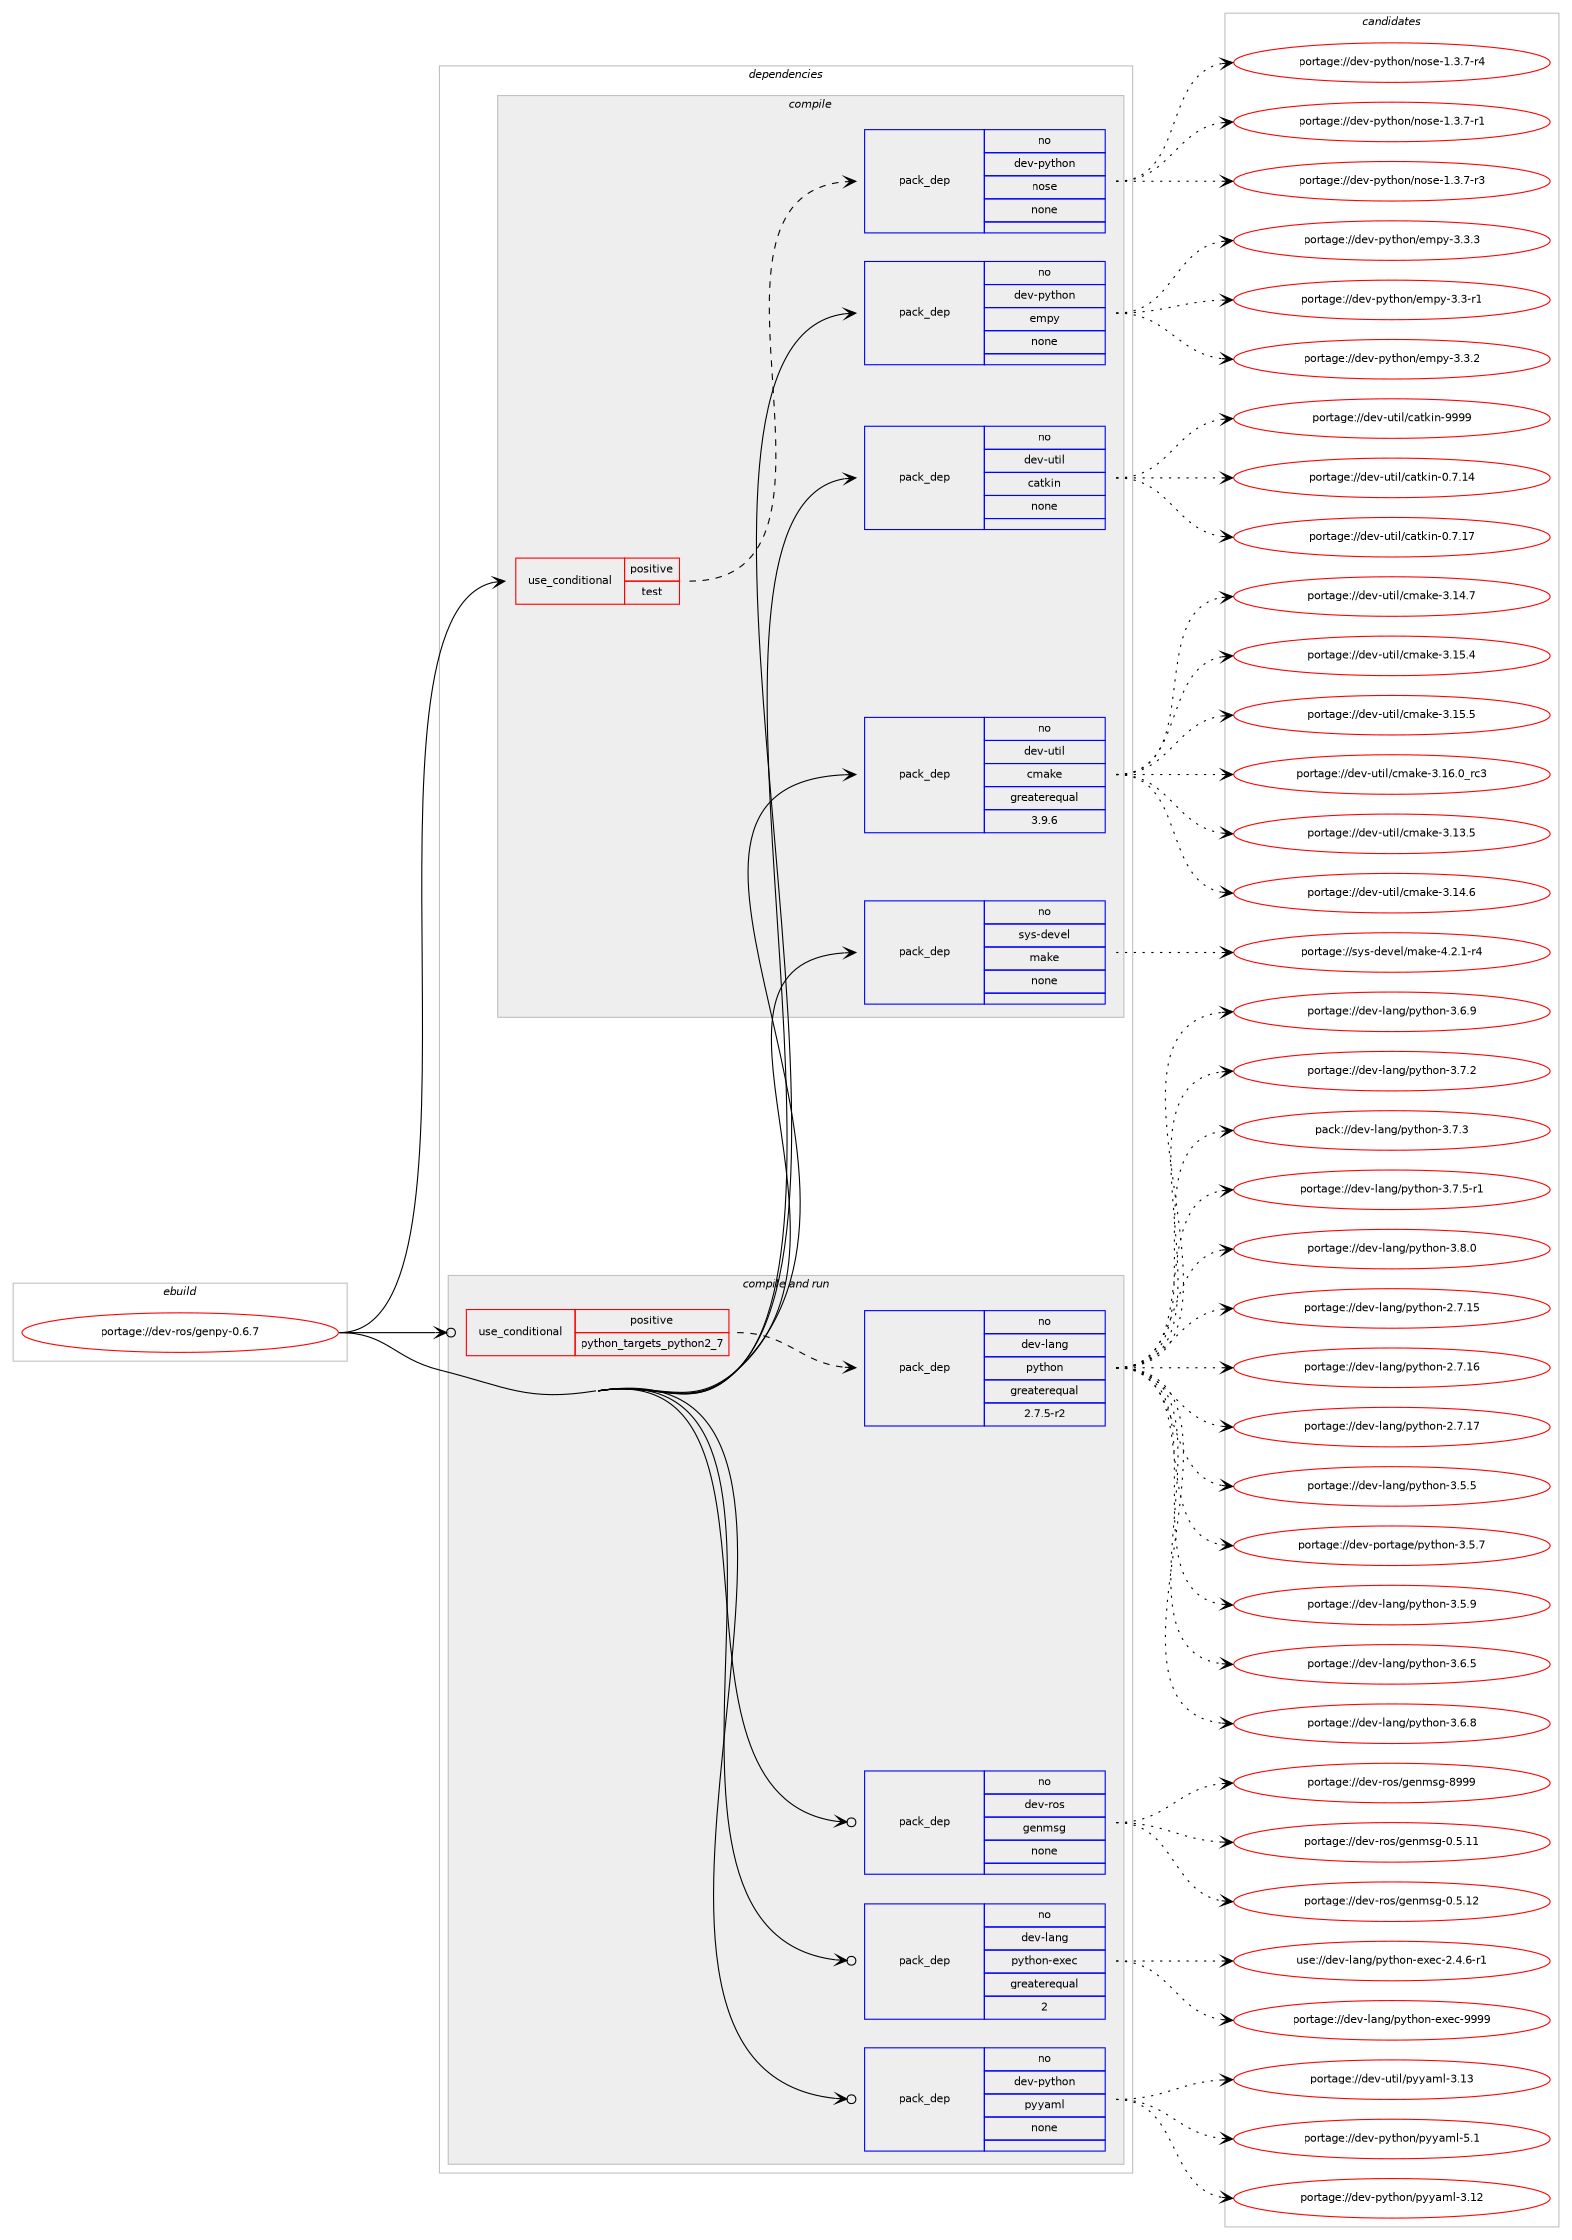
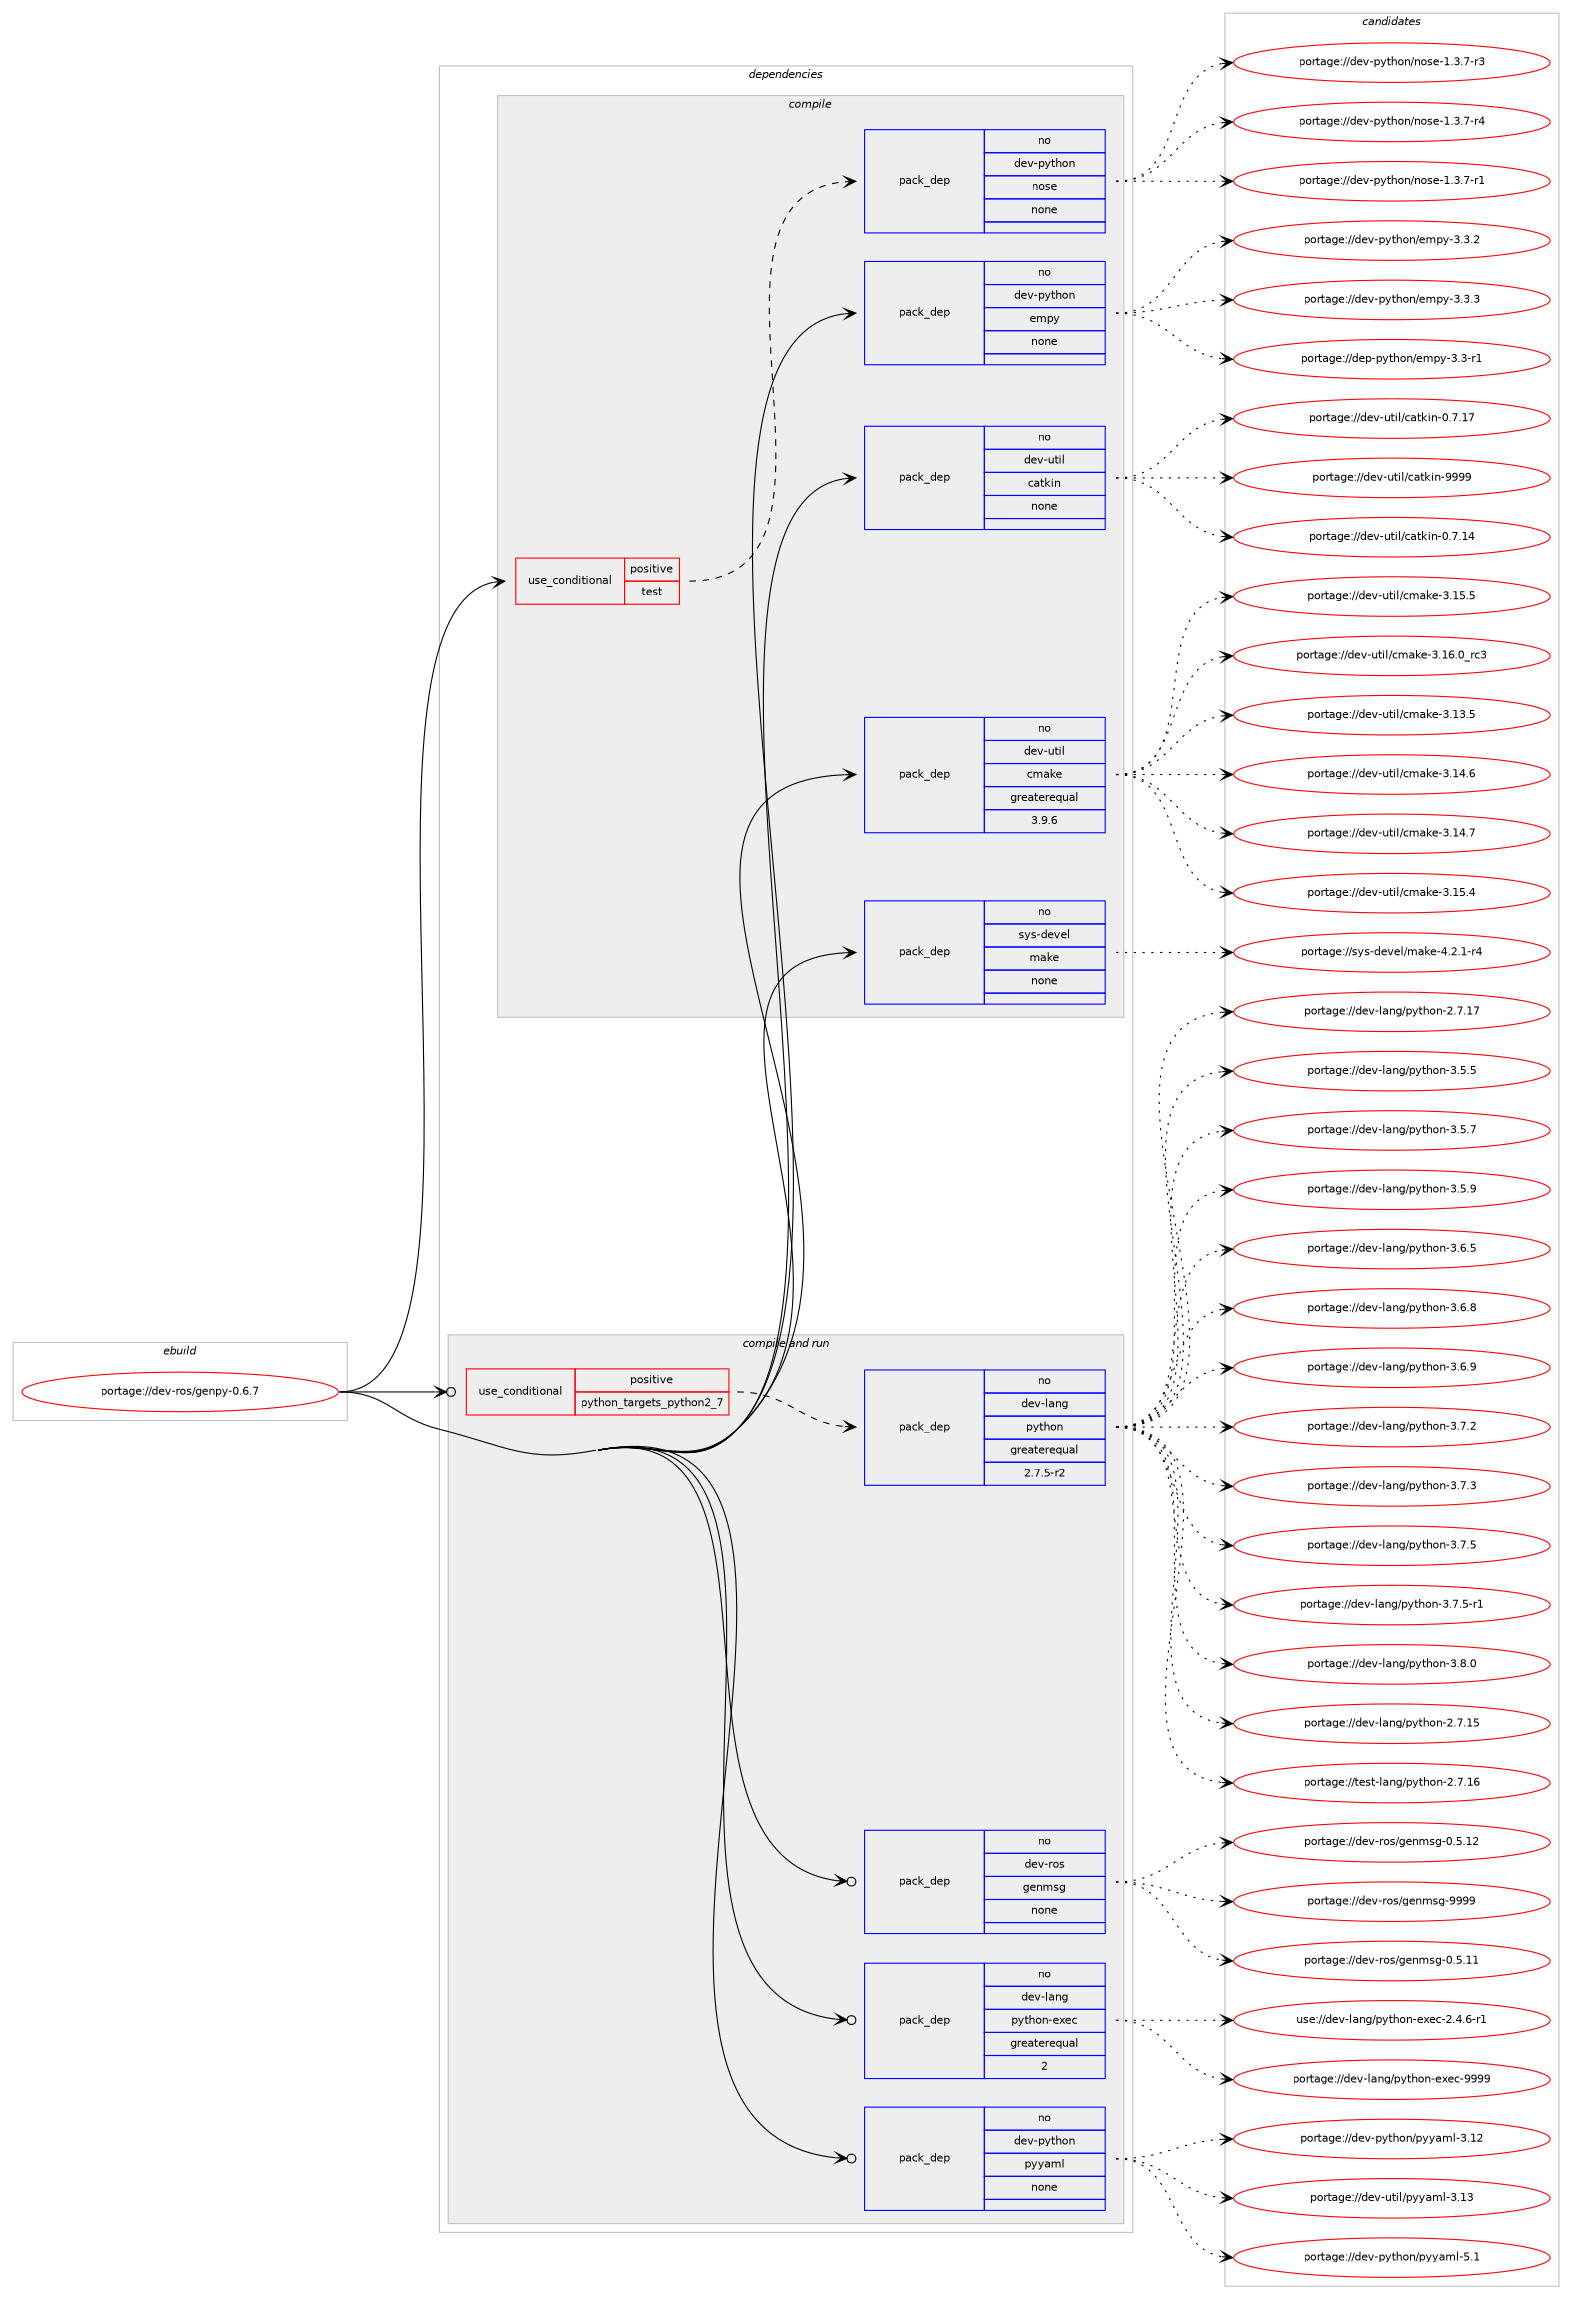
(1392, 300) -> (1392, 359)
(1392, 1130) -> (1392, 1486)
(1392, 1368) -> (1392, 1783)
(1392, 1546) -> (1392, 1130)
none -> (1392, 1546)
(1392, 1783) -> (1392, 1902)
